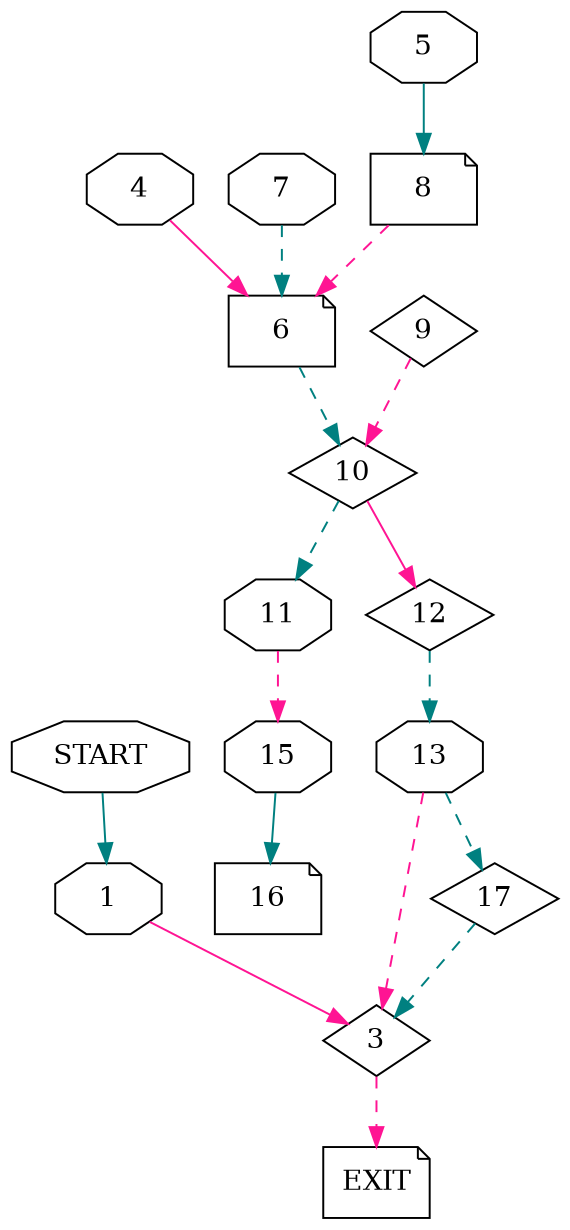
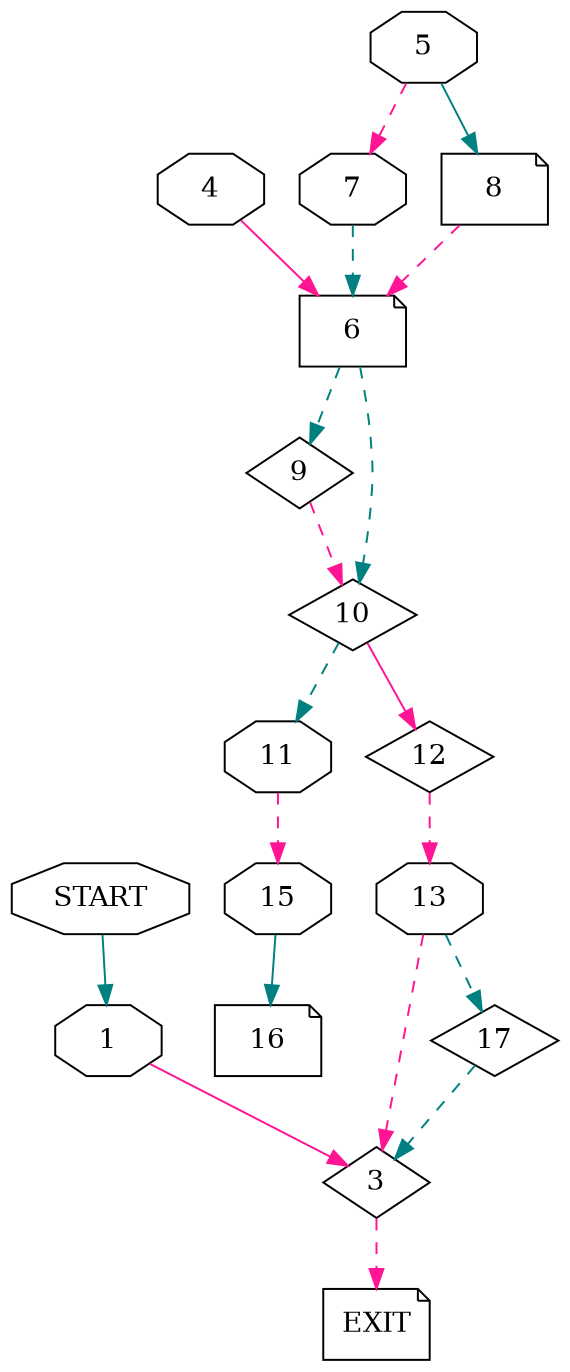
none -> (393, 109)
none -> (328, 396)
(430, 676) -> (430, 818)
